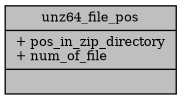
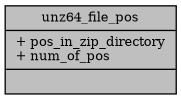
(62, 56) -> (63, 56)
